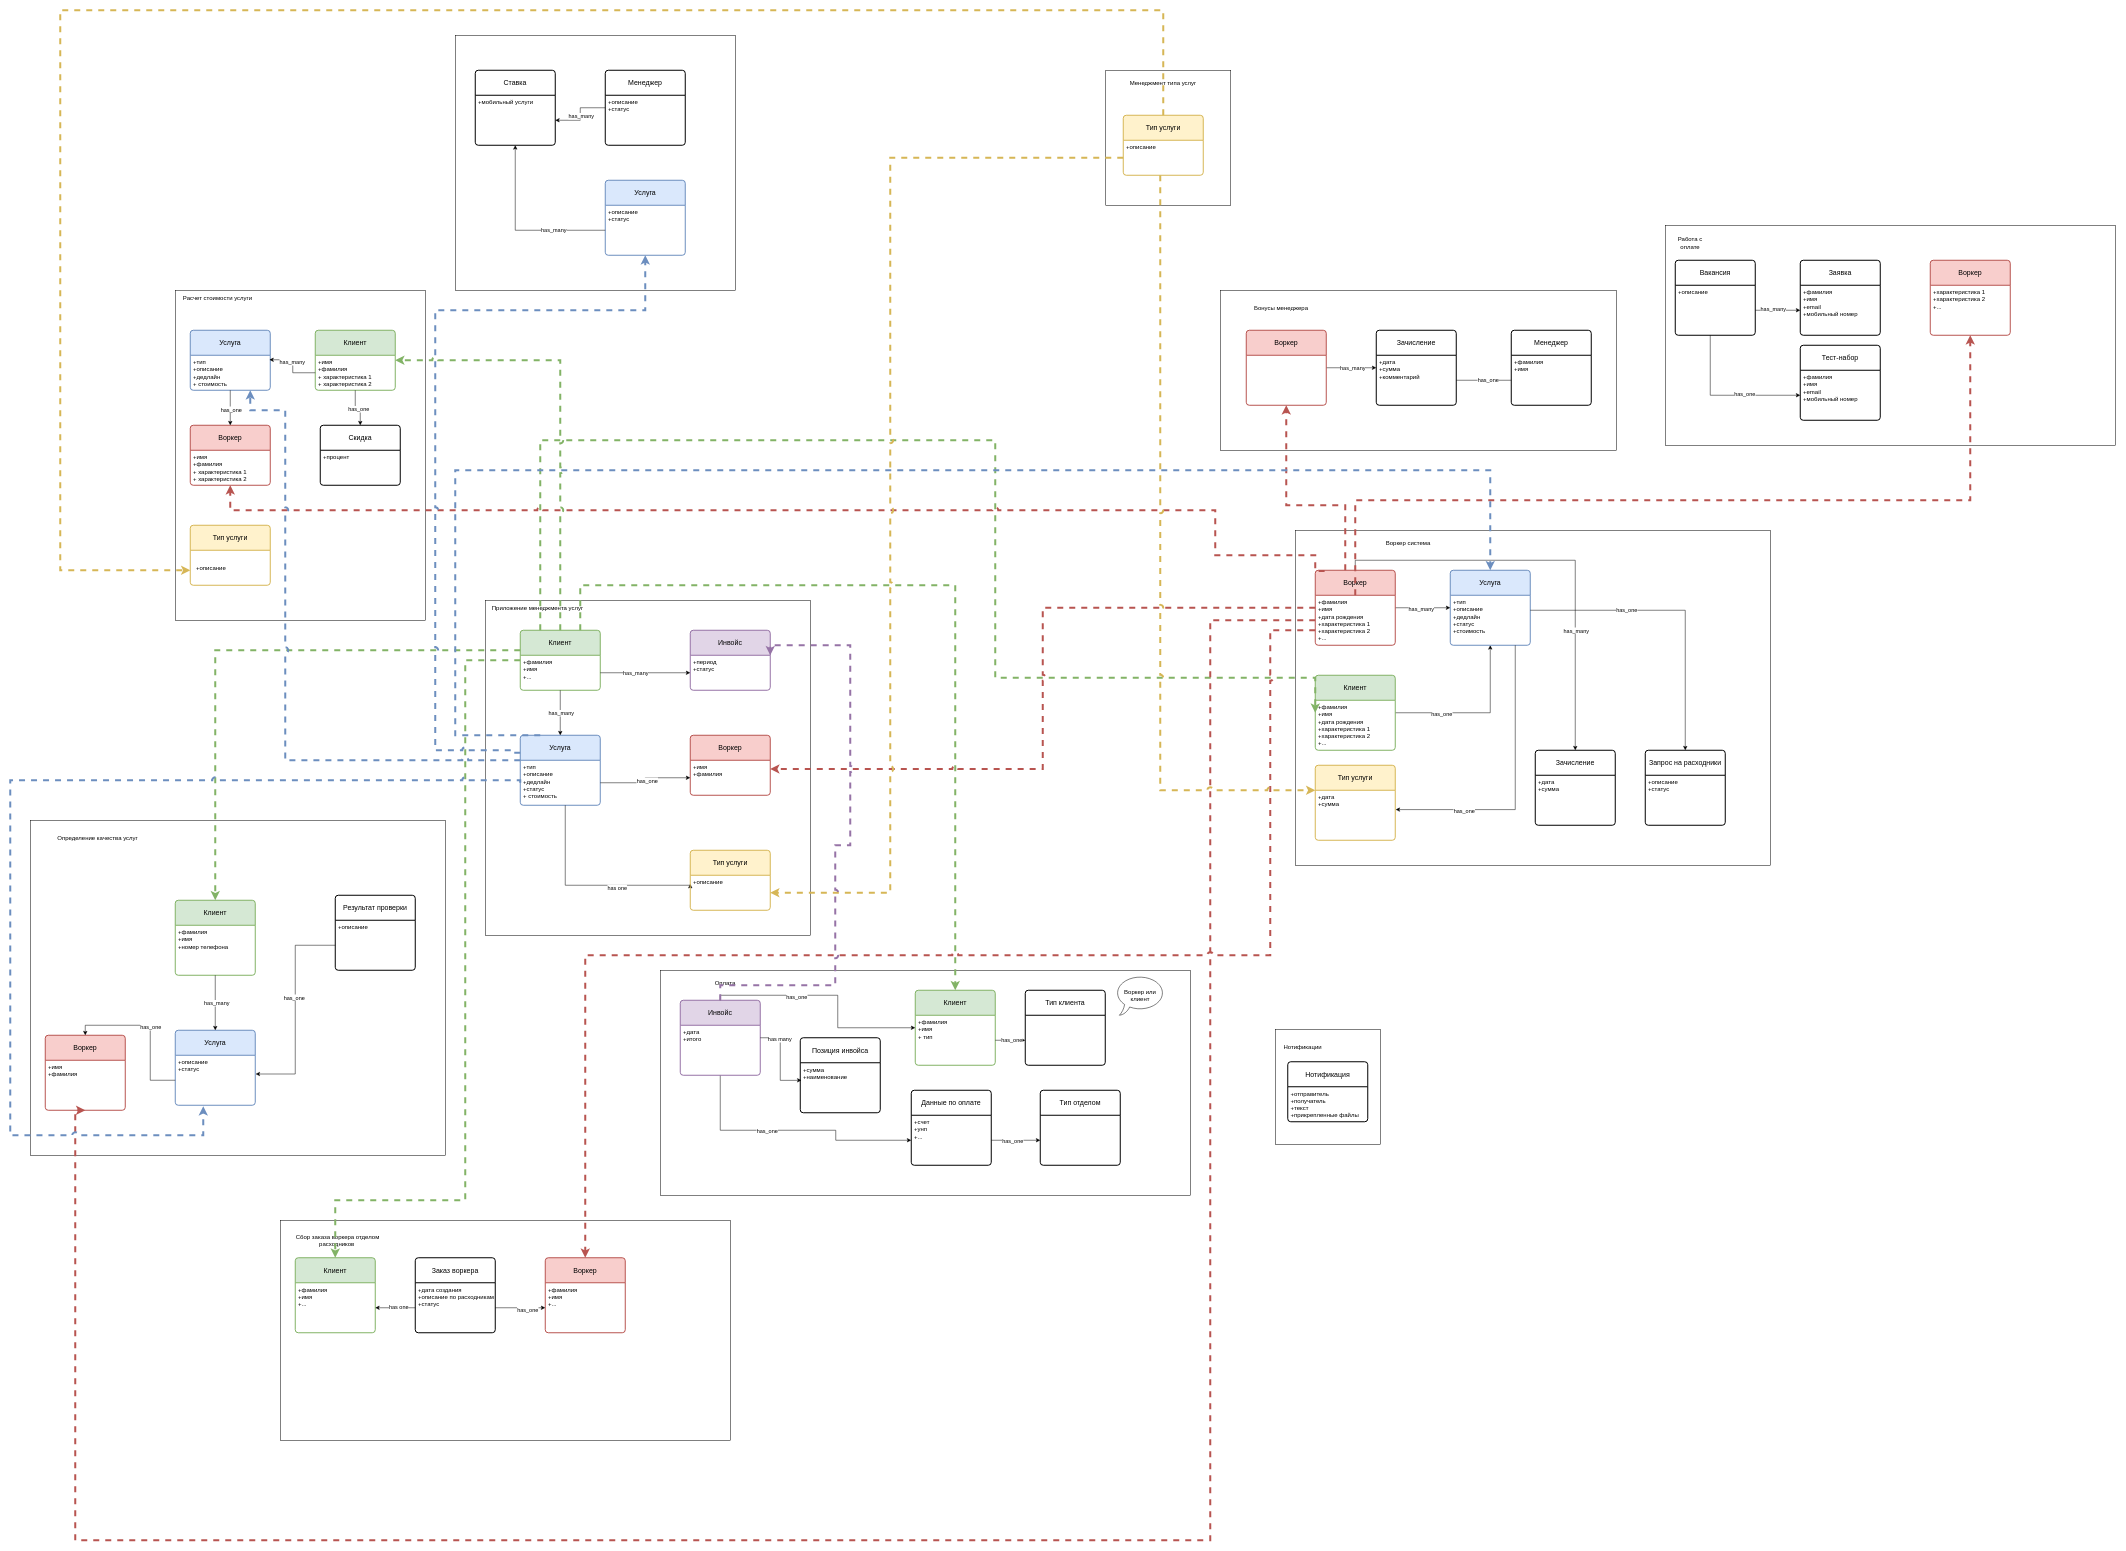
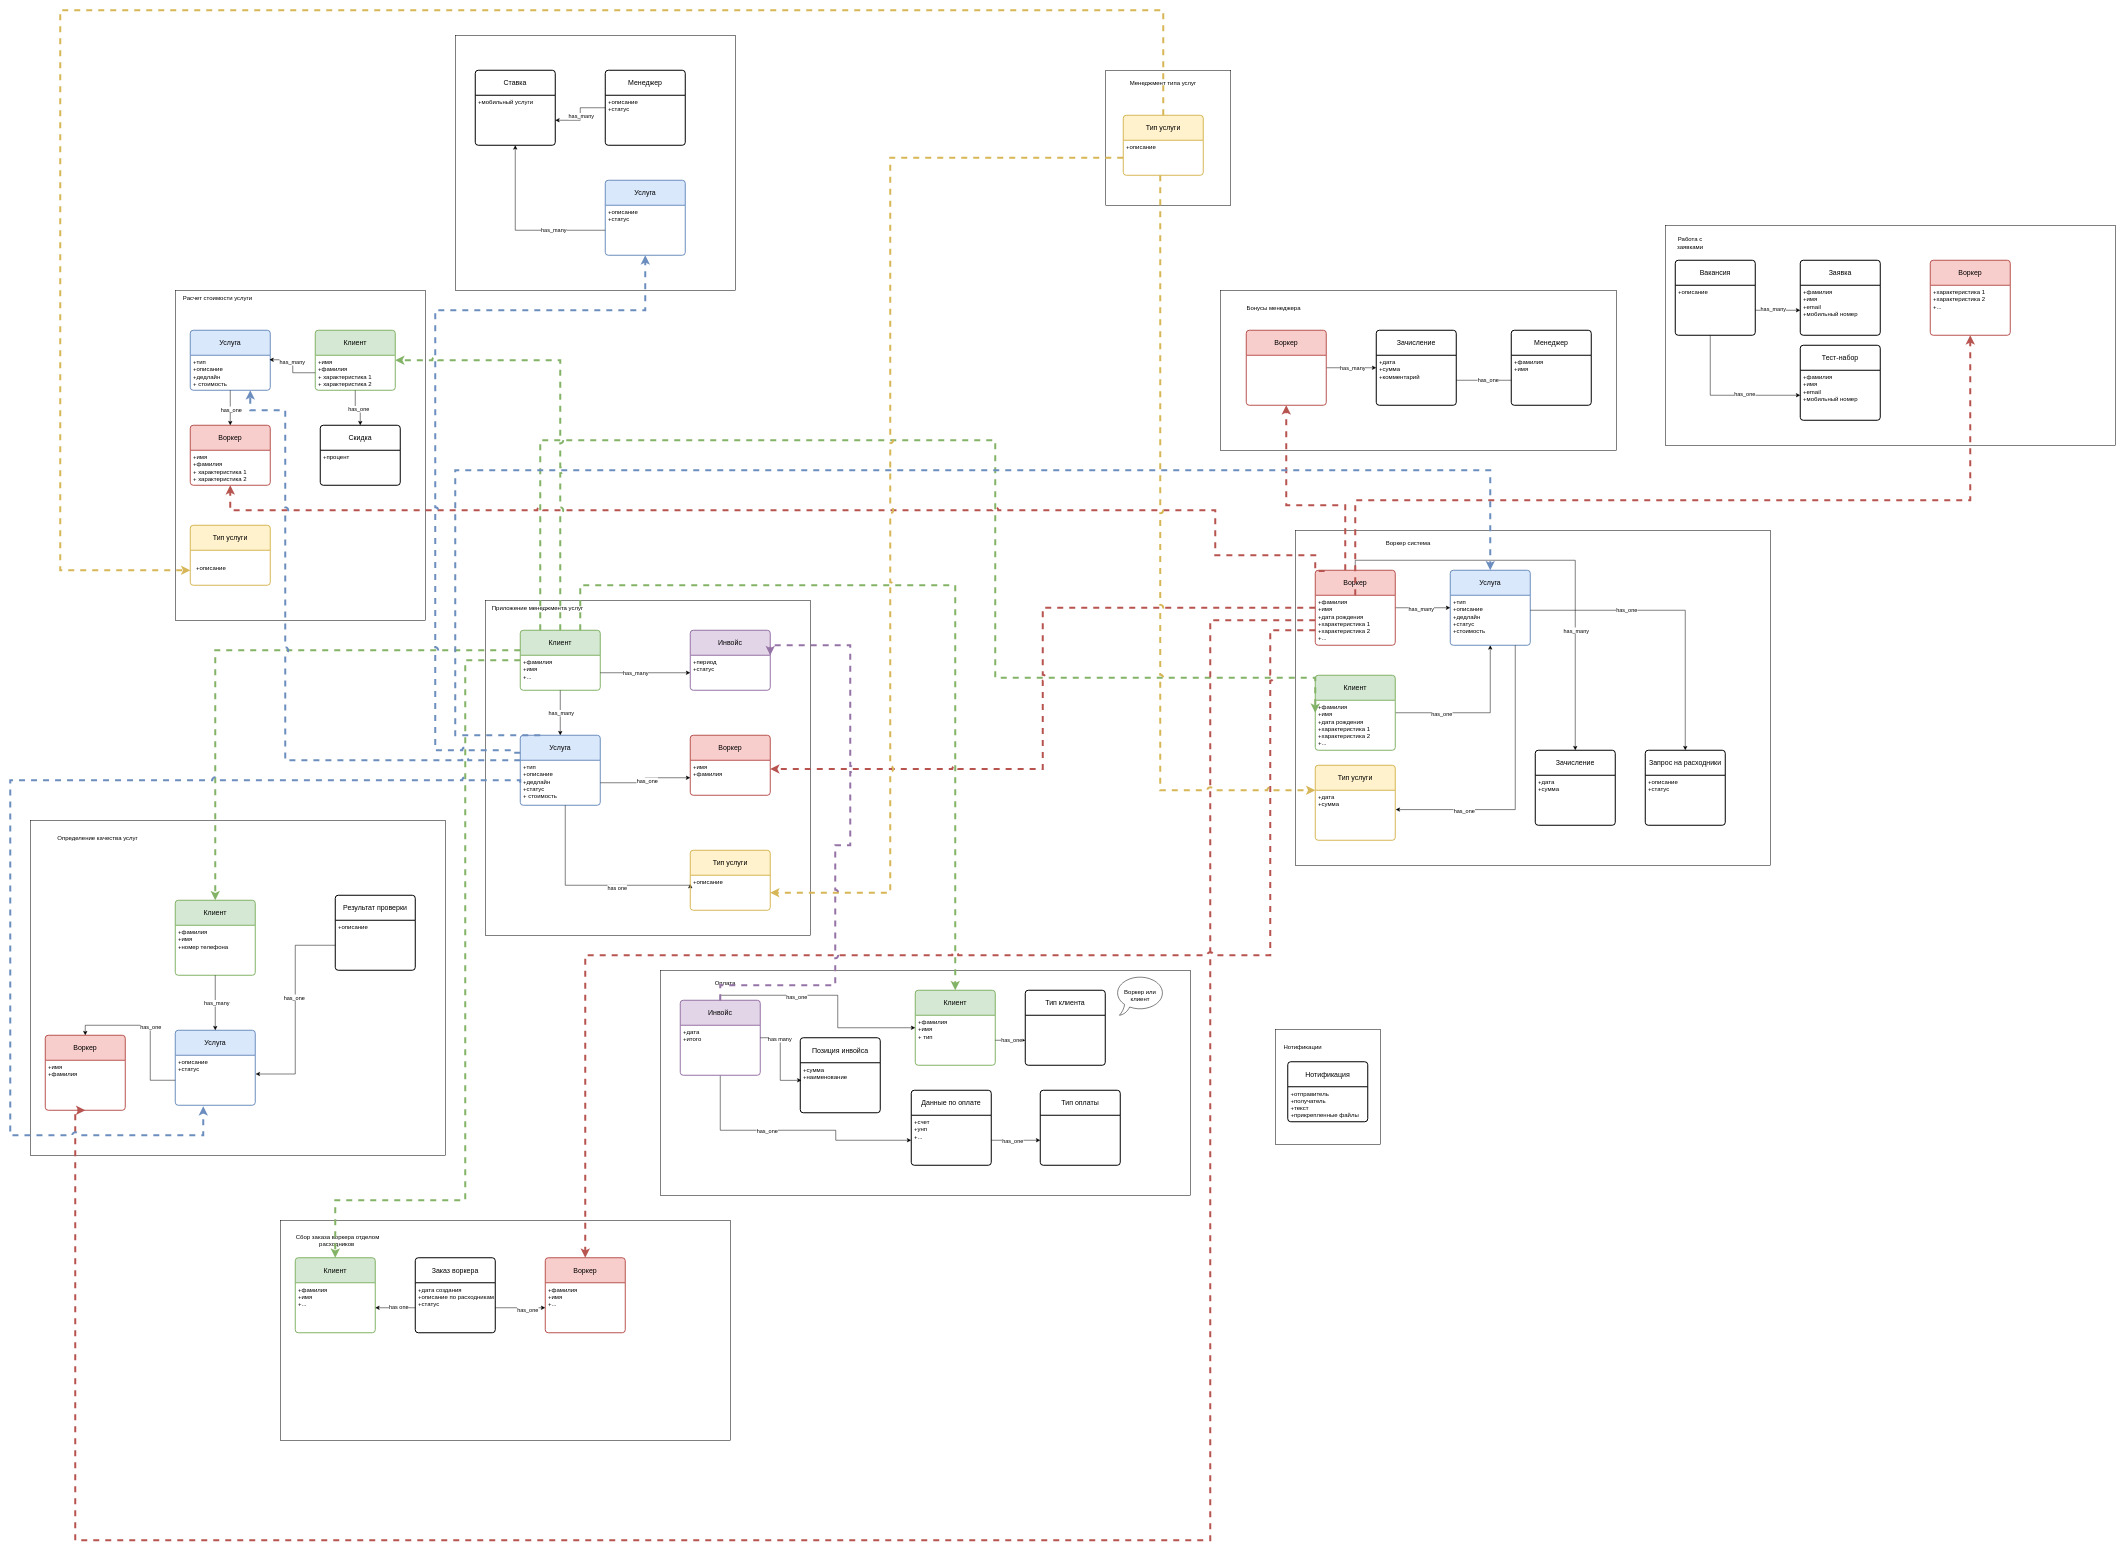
(1690, 243) -> (1690, 243)
(1281, 308) -> (1274, 308)
(1080, 1103) -> (1080, 1103)
